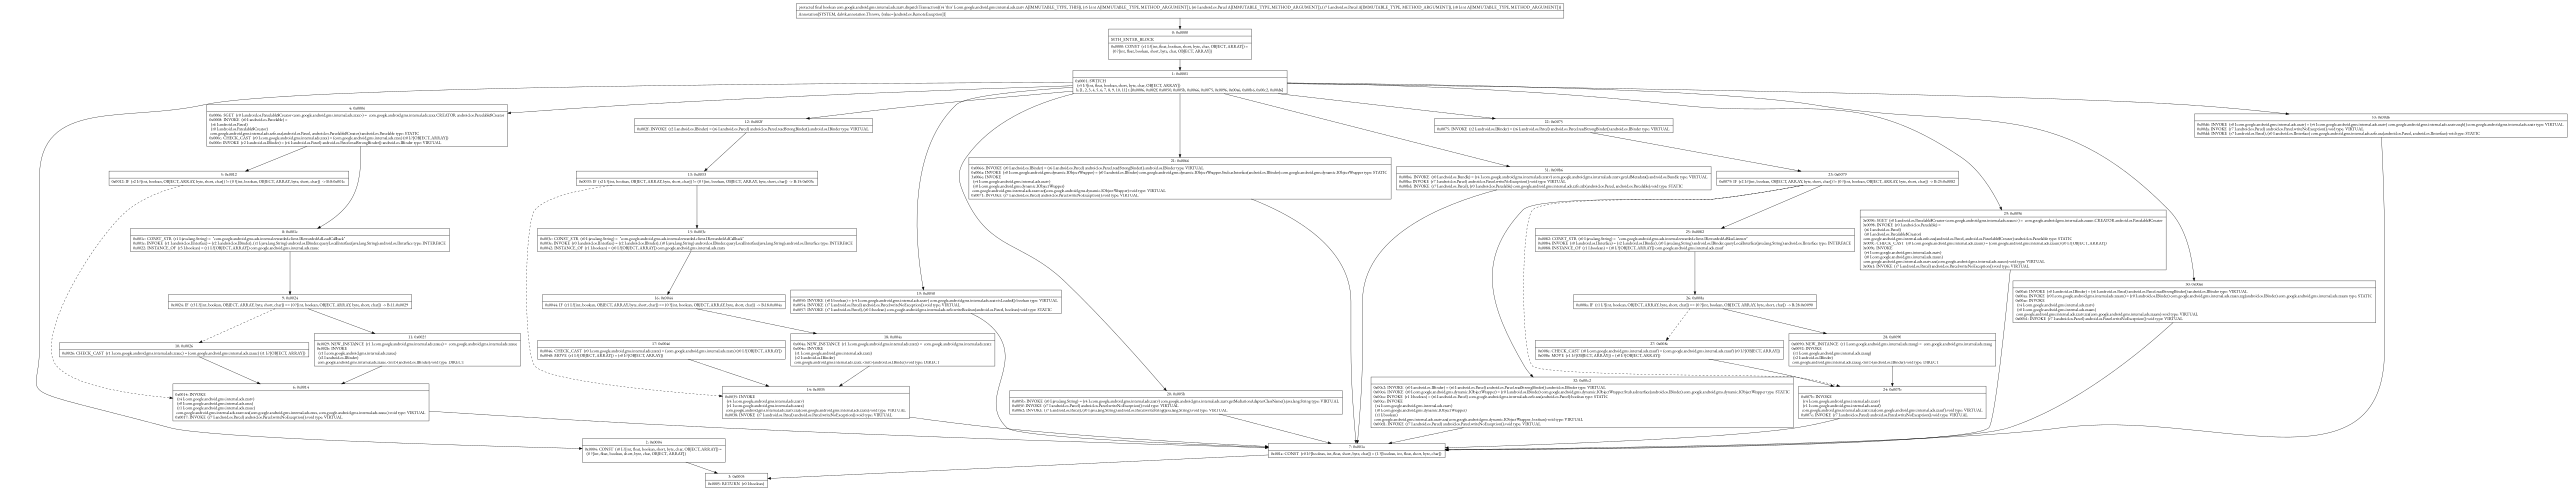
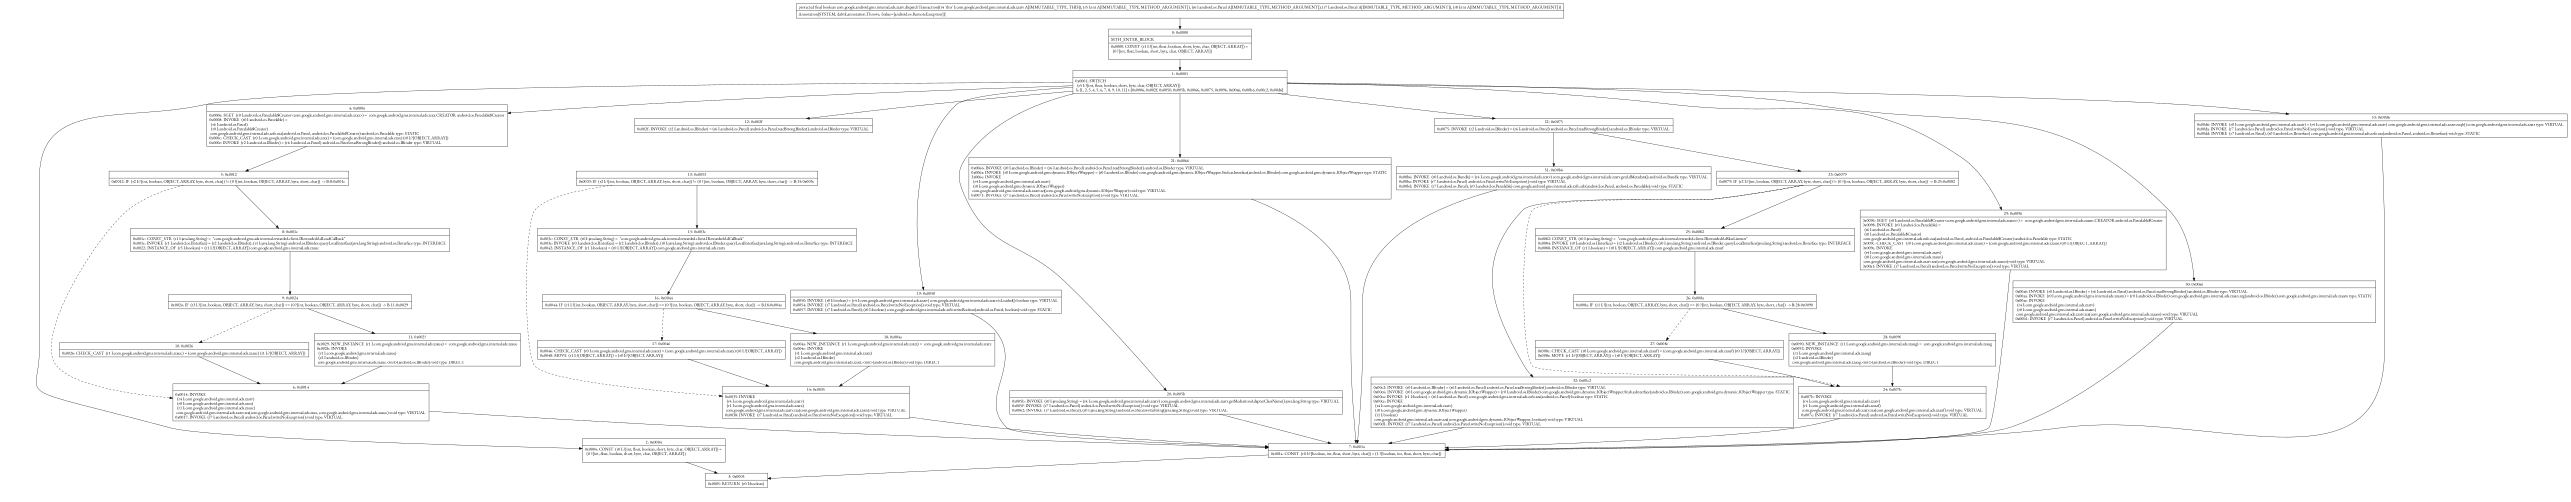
(1365, 130) -> (1554, 148)
(726, 151) -> none
(354, 194) -> (256, 206)
none -> (663, 323)
